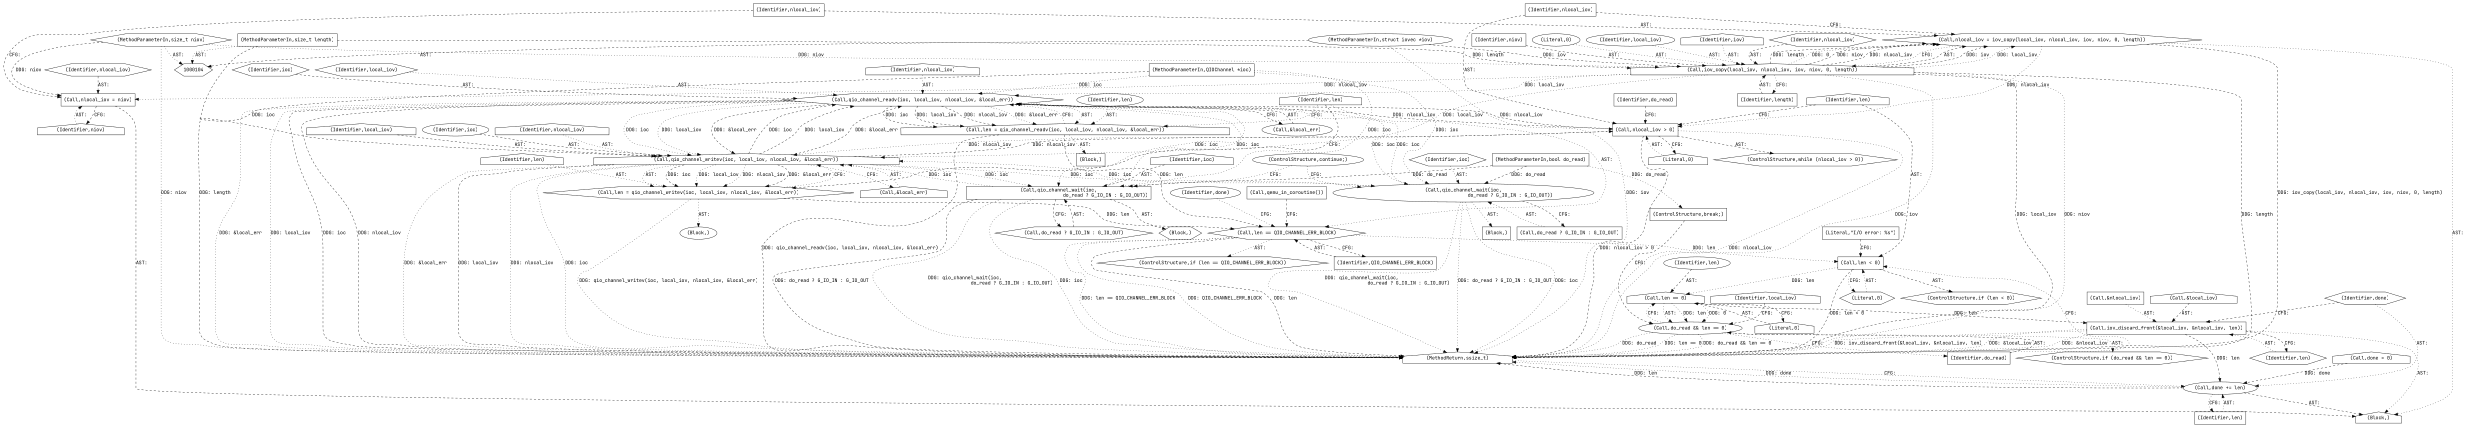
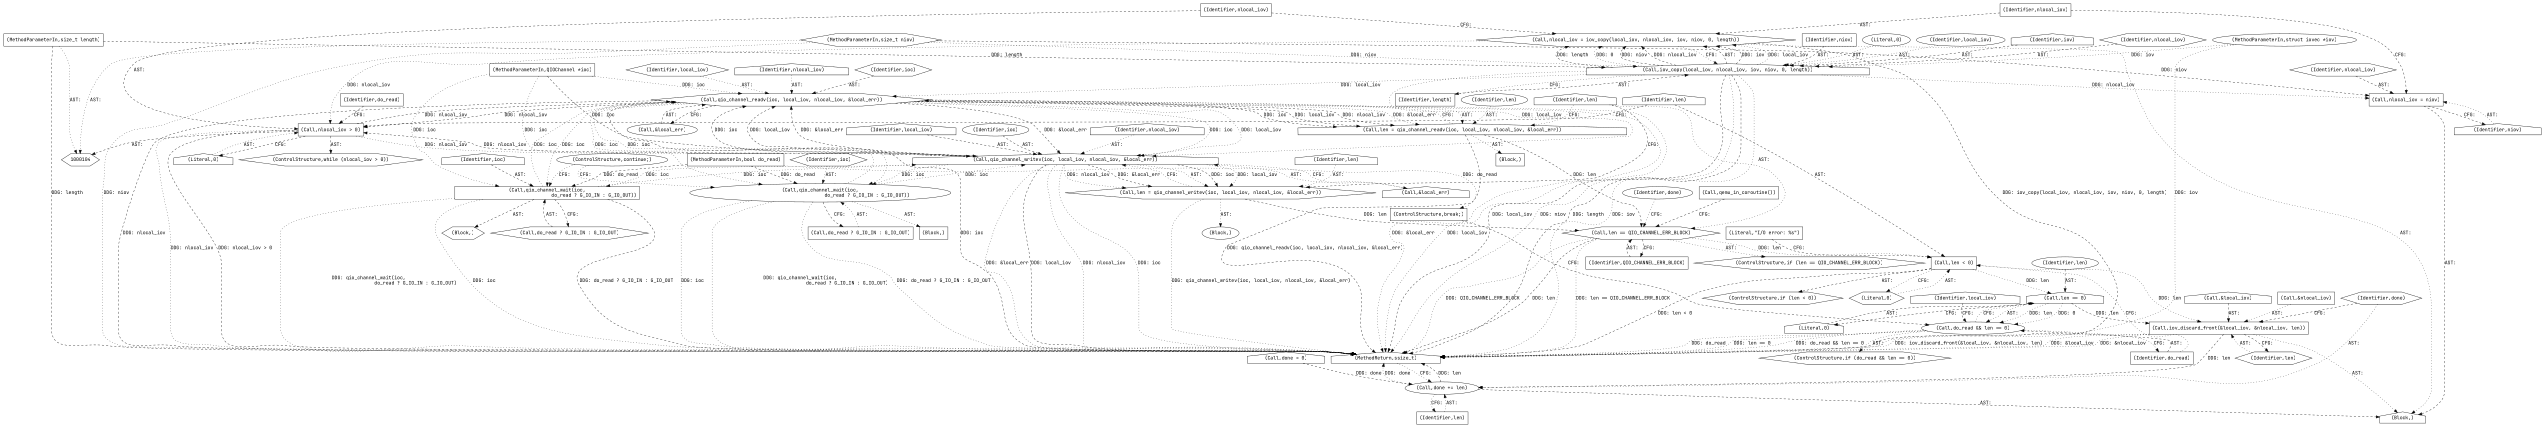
(760, 45) -> (155, 139)
(1727, 56) -> (1905, 58)
(1553, 58) -> (2033, 59)
none -> (2096, 270)
